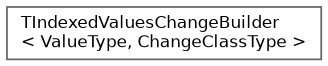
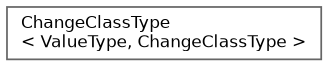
(164, 33) -> (164, 33)
